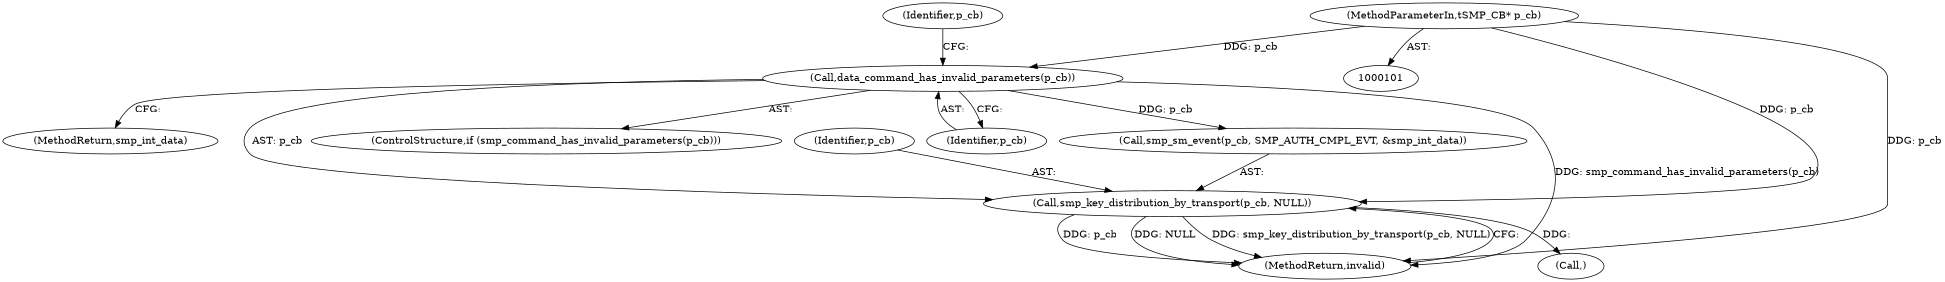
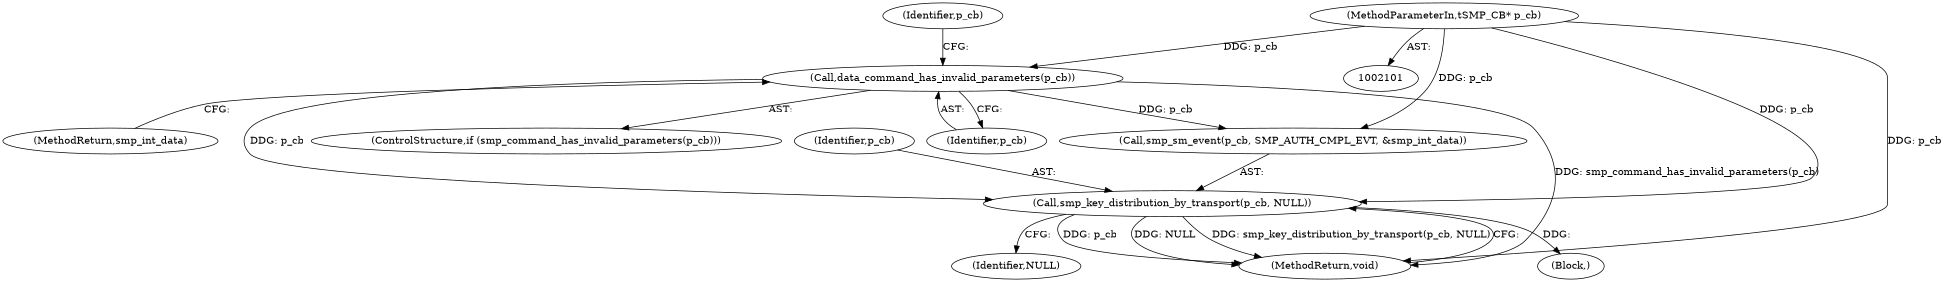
(1381, 78) -> (1381, 78)
(438, 86) -> (367, 93)
none -> (1425, 92)
(277, 141) -> (277, 141)
none -> (1016, 266)
(1325, 266) -> (1325, 266)
(1571, 266) -> (1571, 266)
